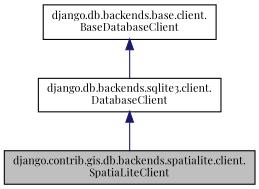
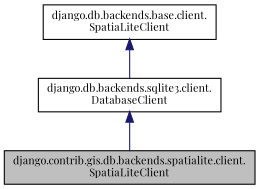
(130, 22) -> (130, 22)
